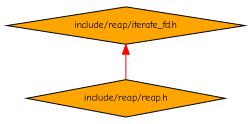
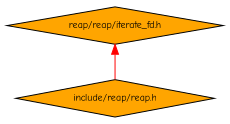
(126, 26) -> (115, 26)
